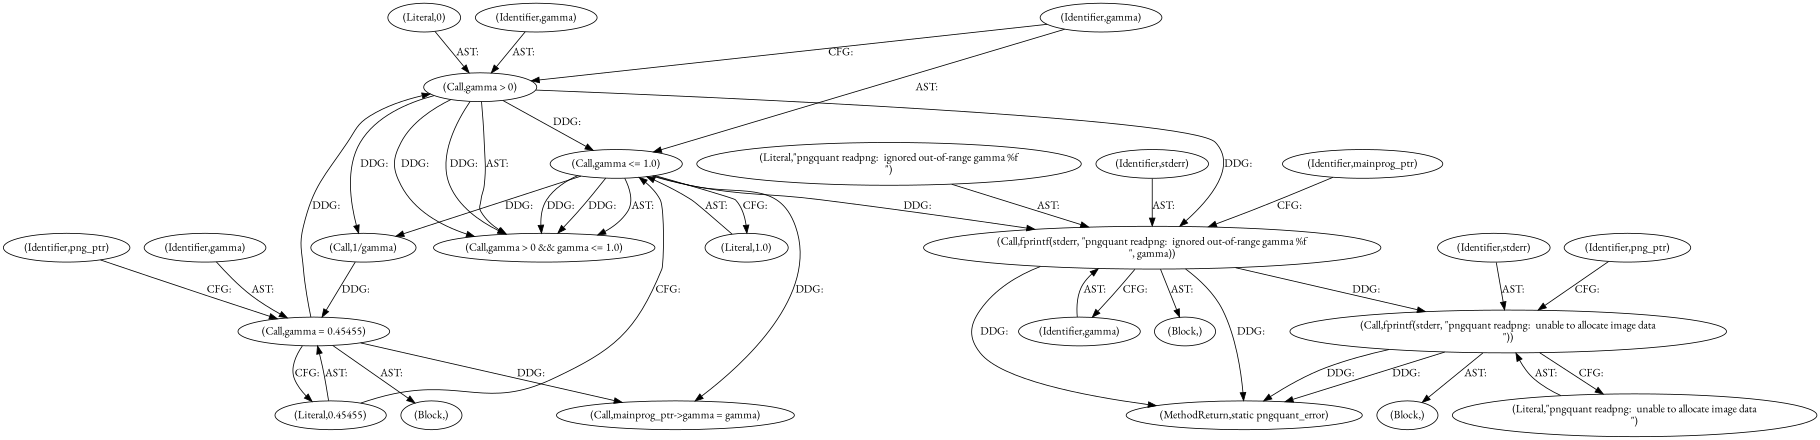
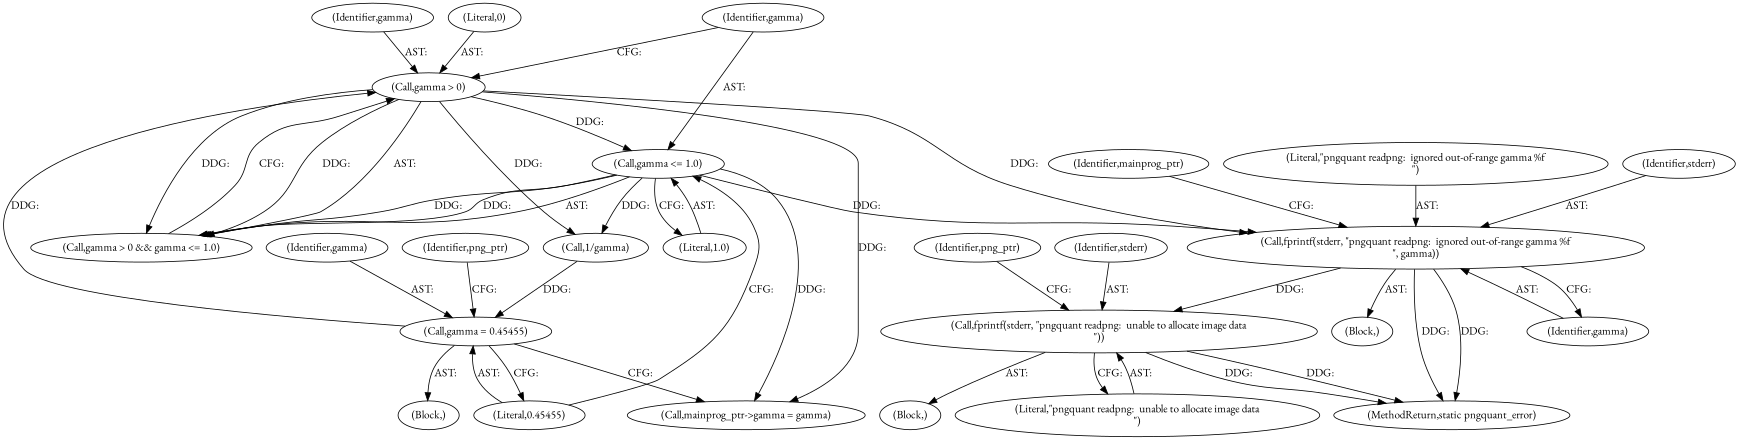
none -> (805, 135)
none -> (260, 142)
(533, 373) -> (642, 373)
